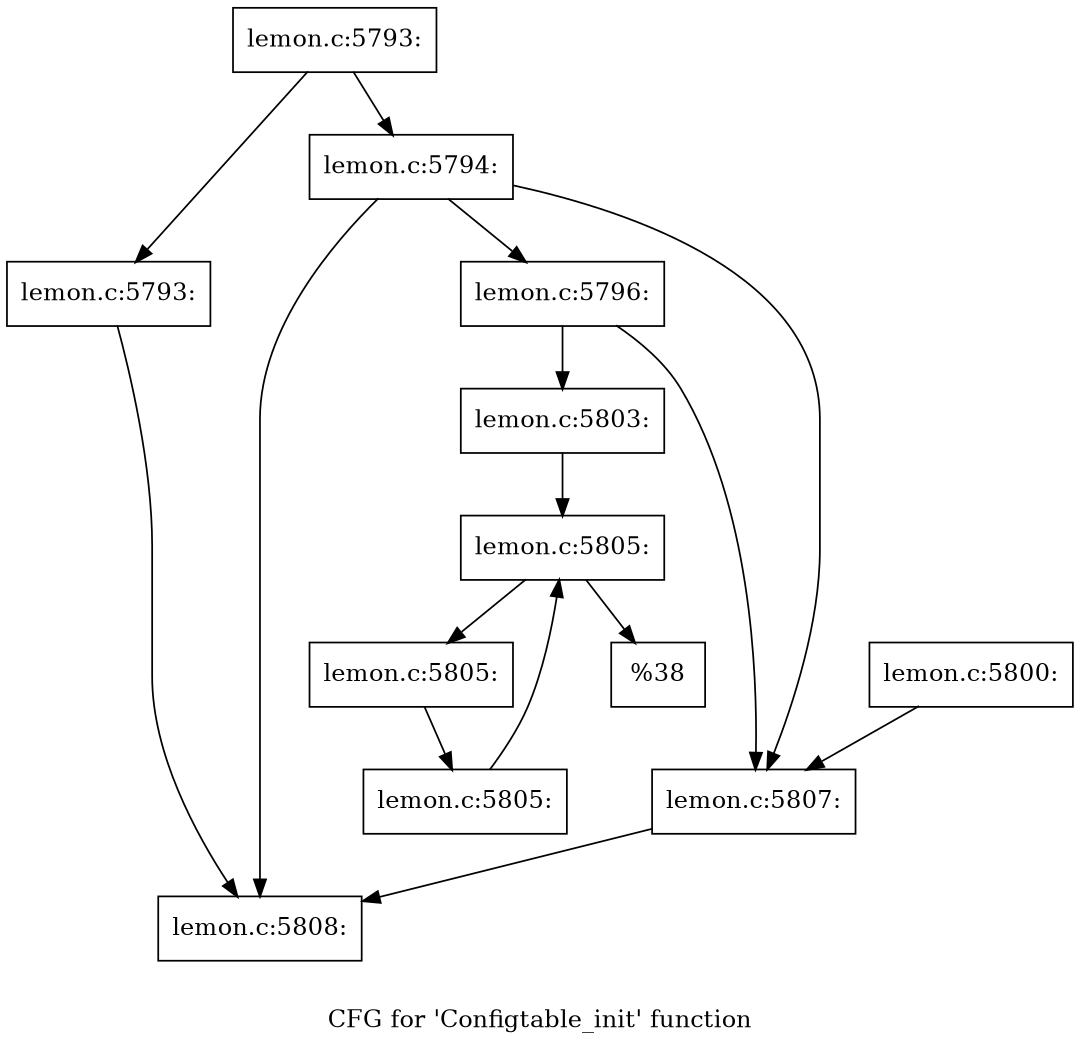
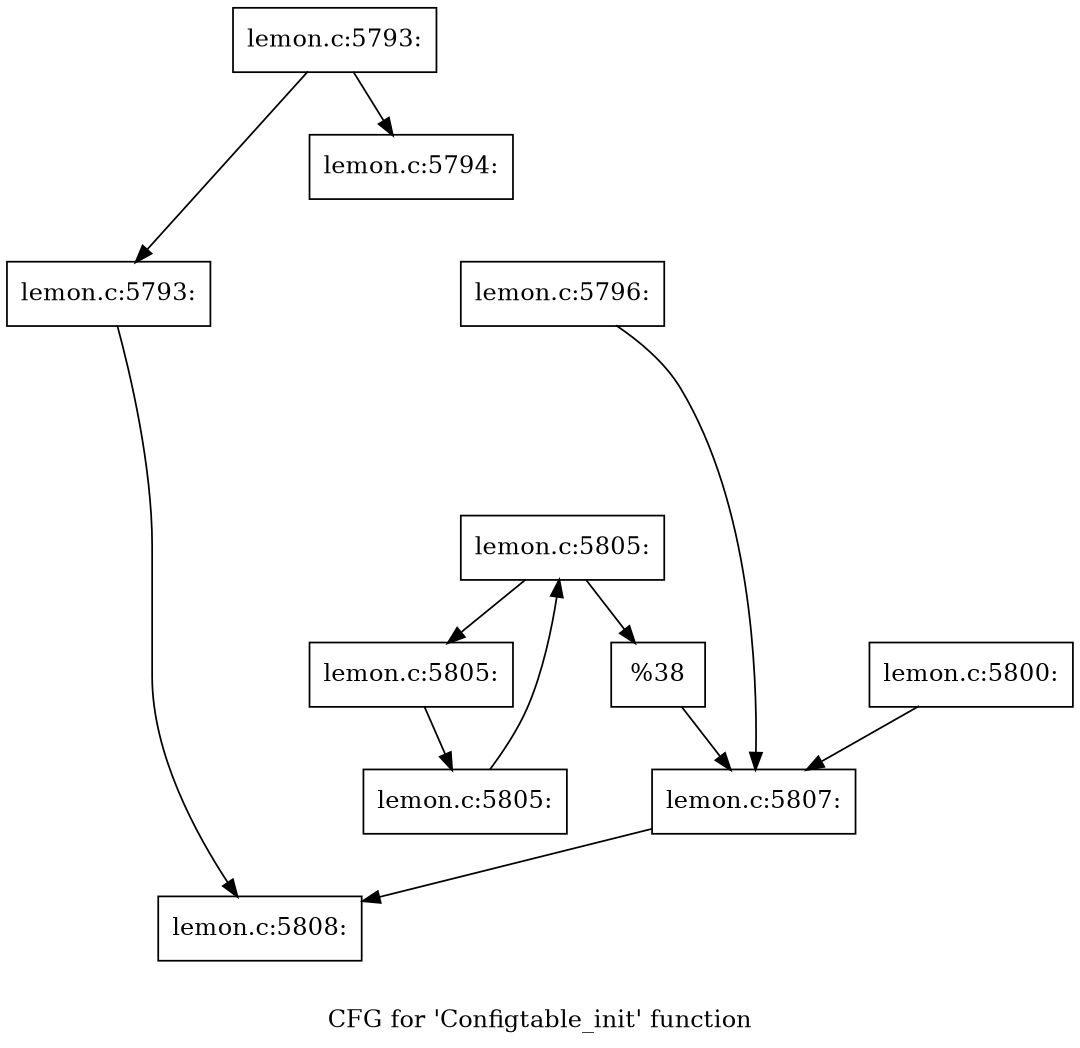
(480, 225) -> none
(814, 382) -> (701, 731)
(563, 421) -> none
(260, 521) -> none
